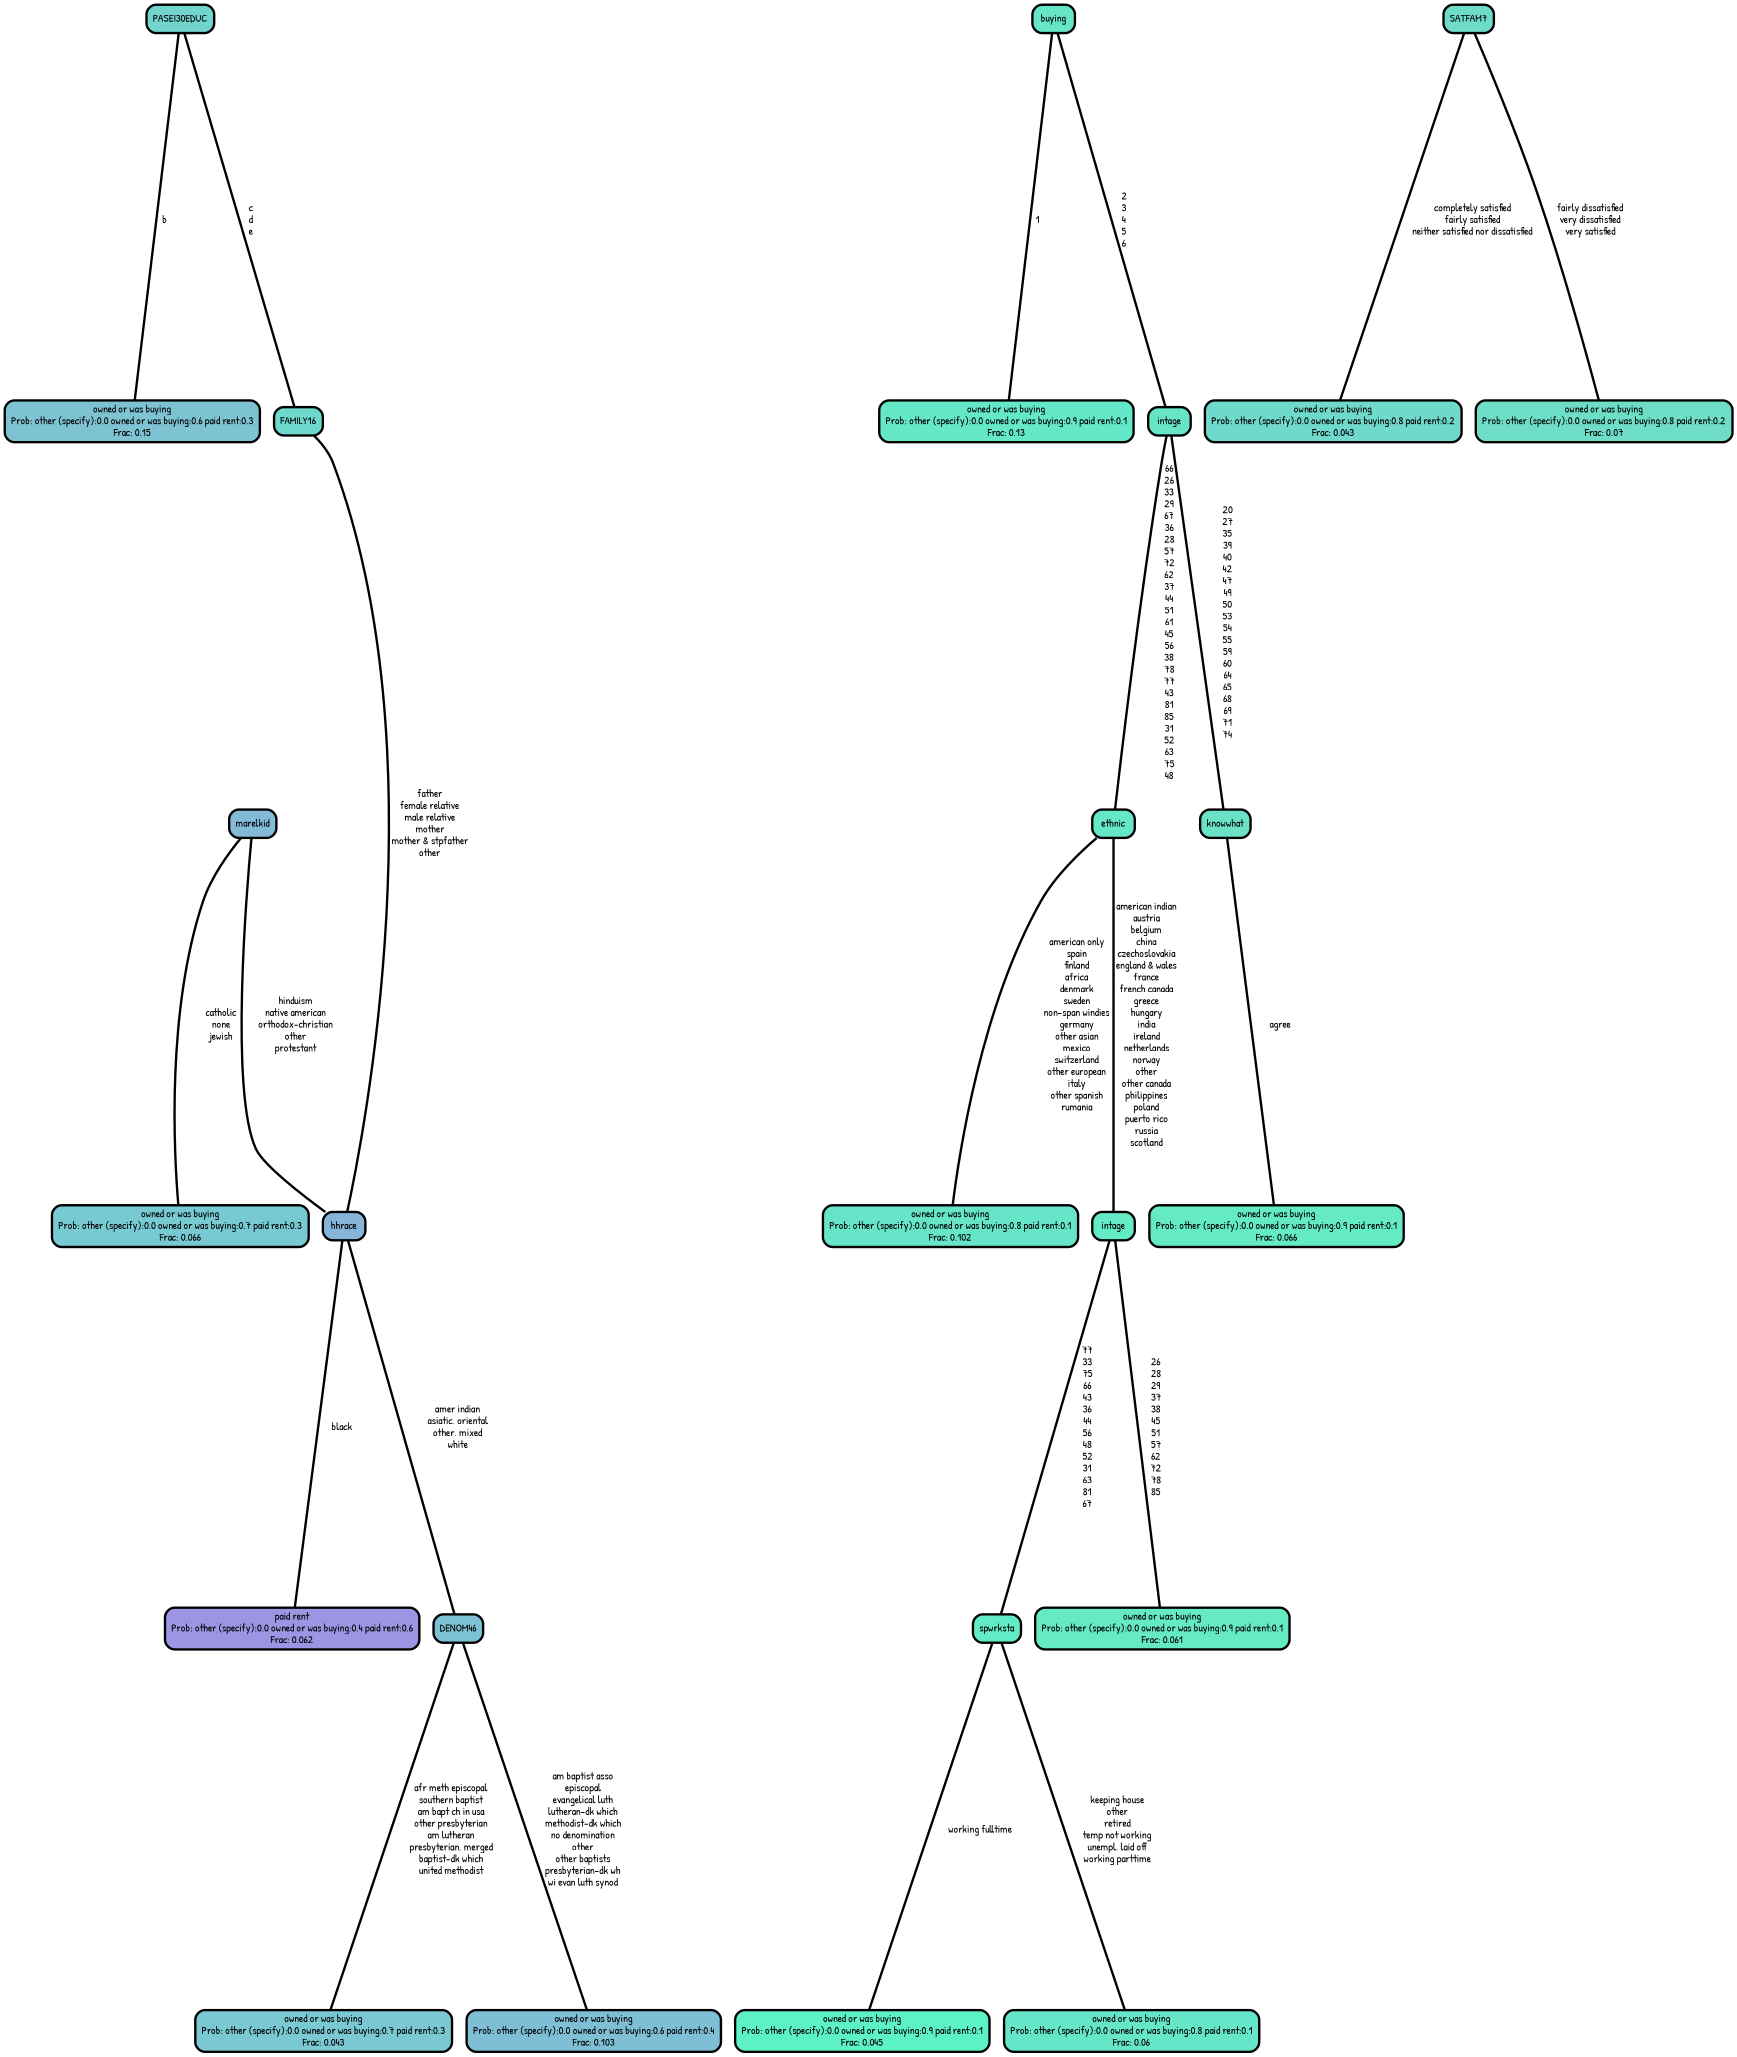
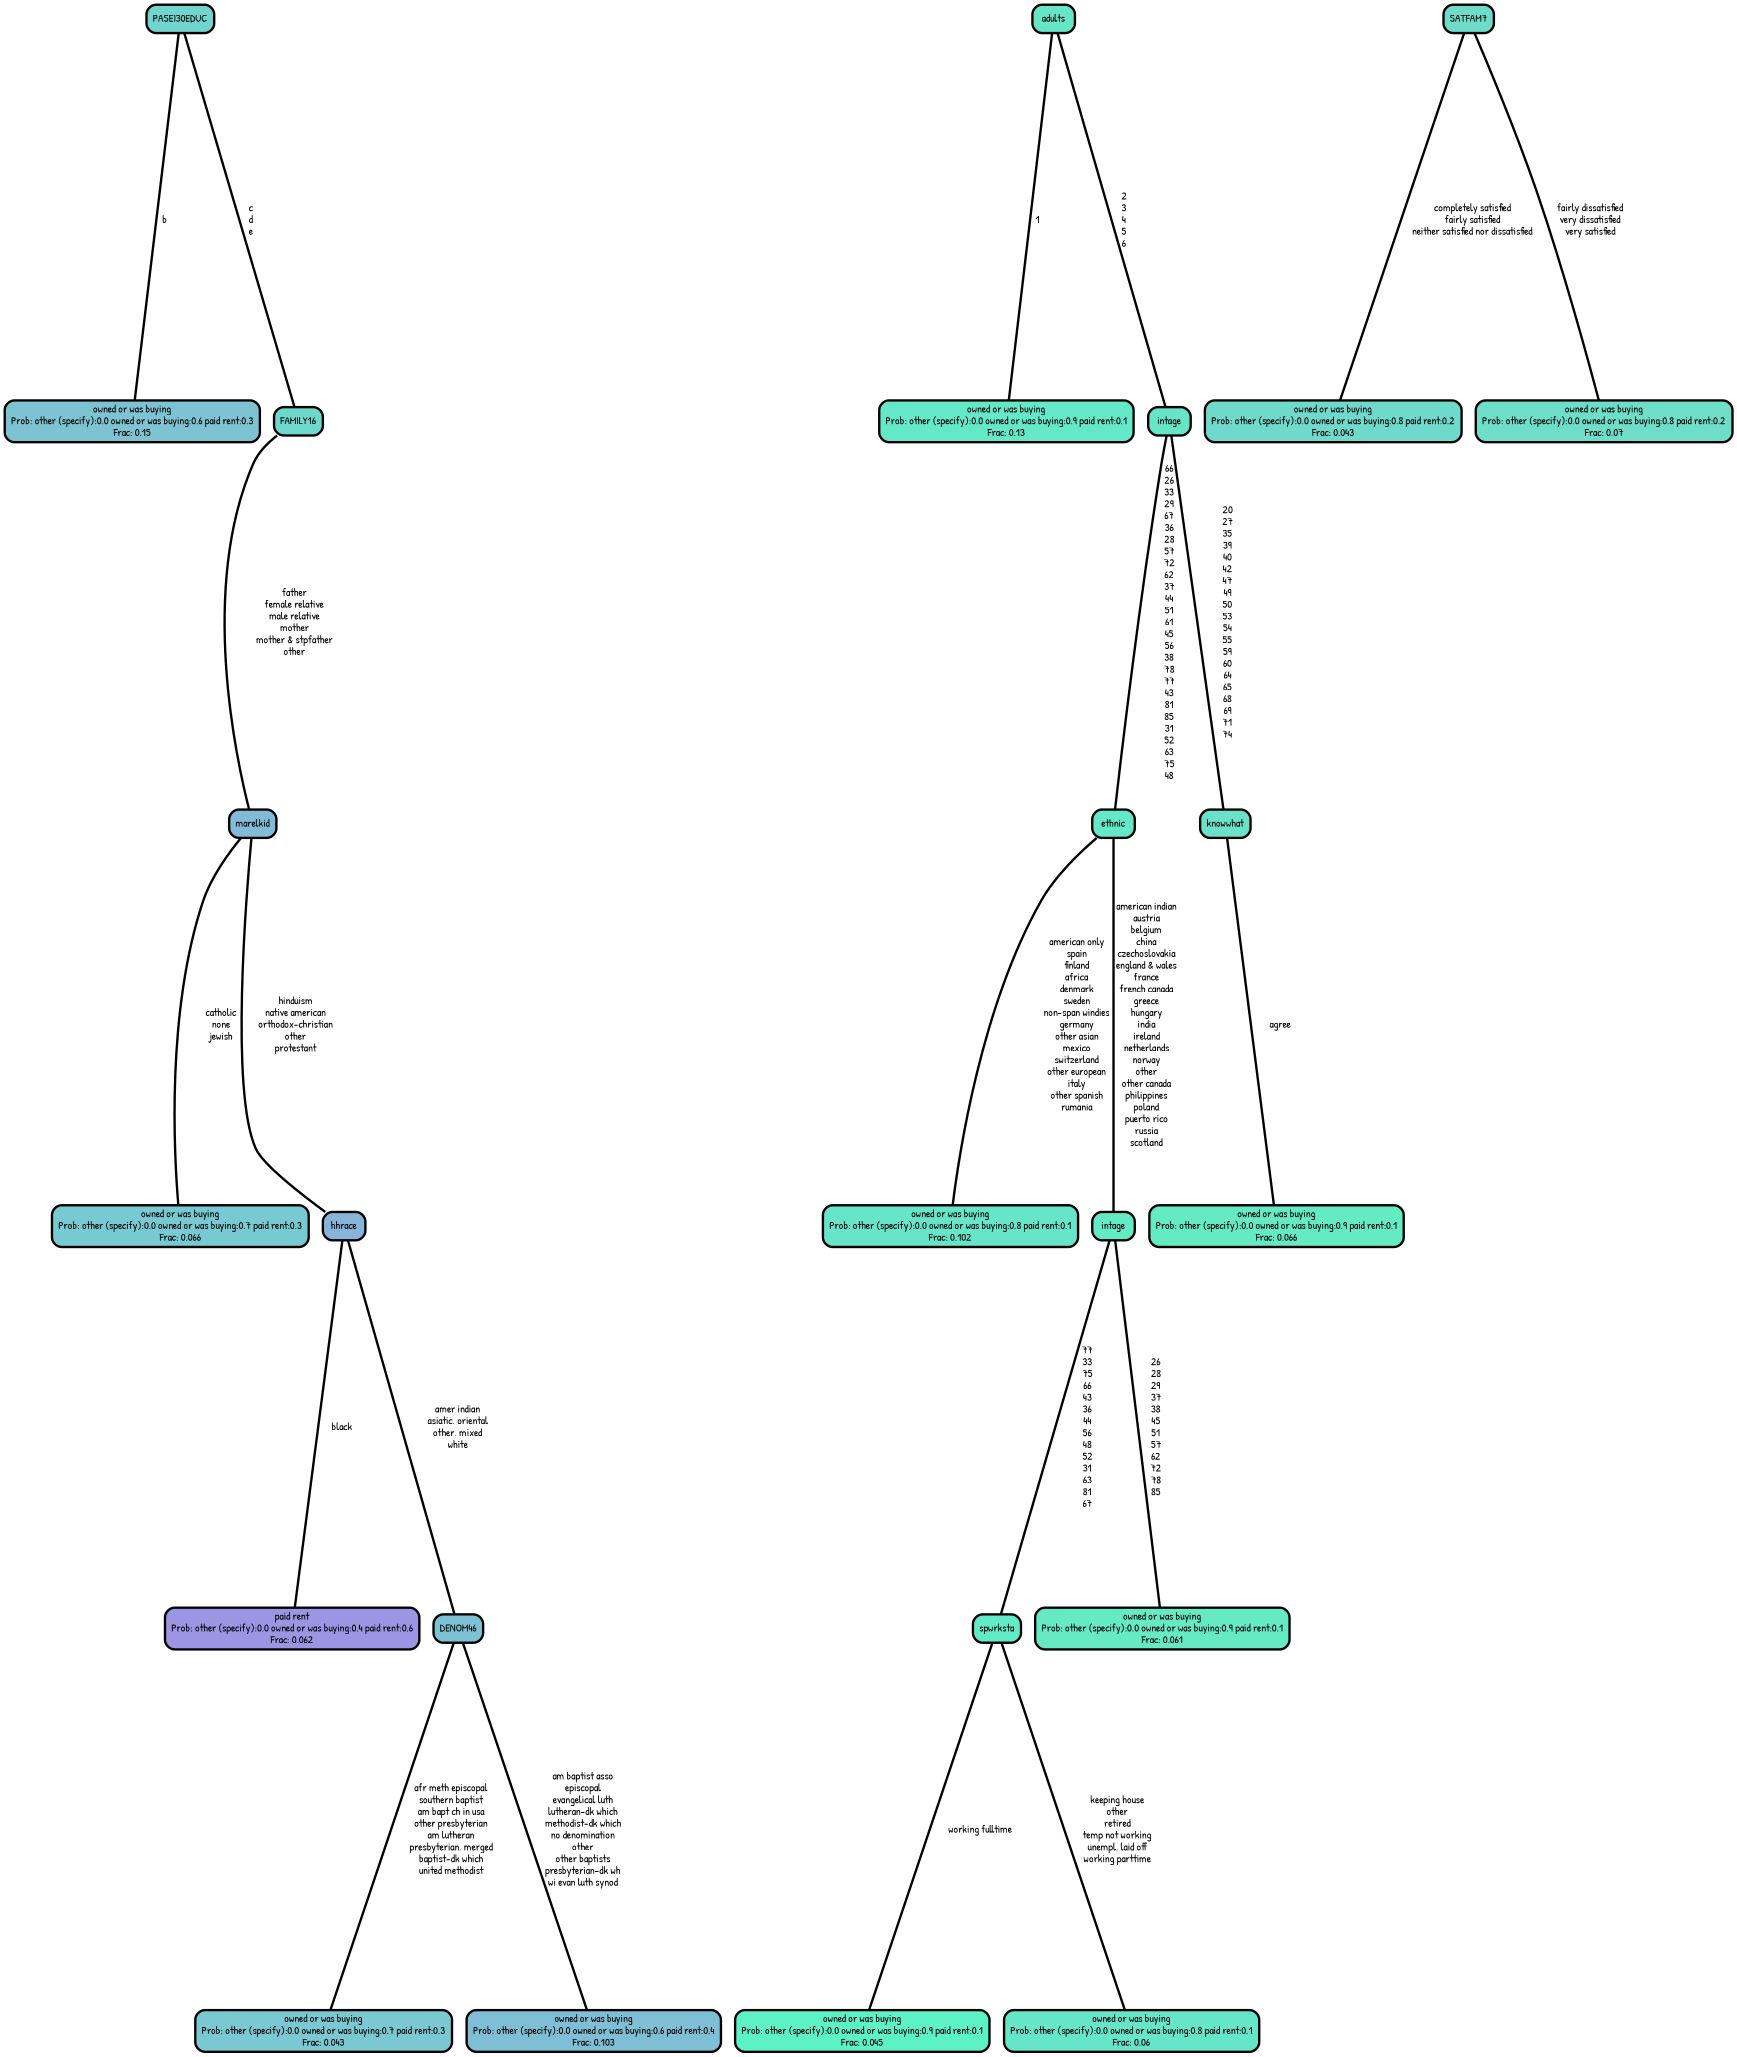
(1054, 19) -> (1054, 19)
(389, 819) -> (225, 617)
